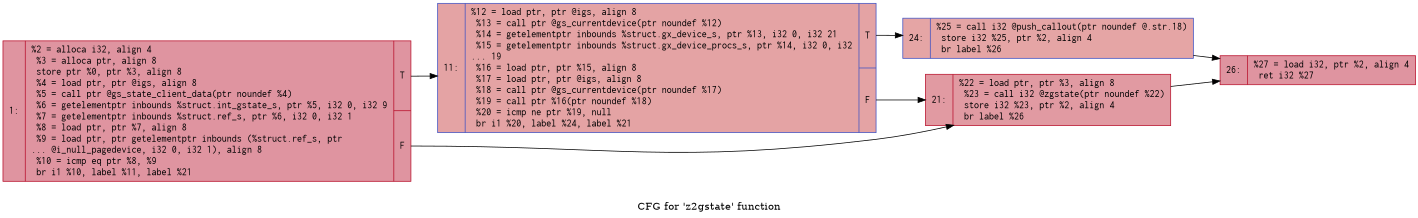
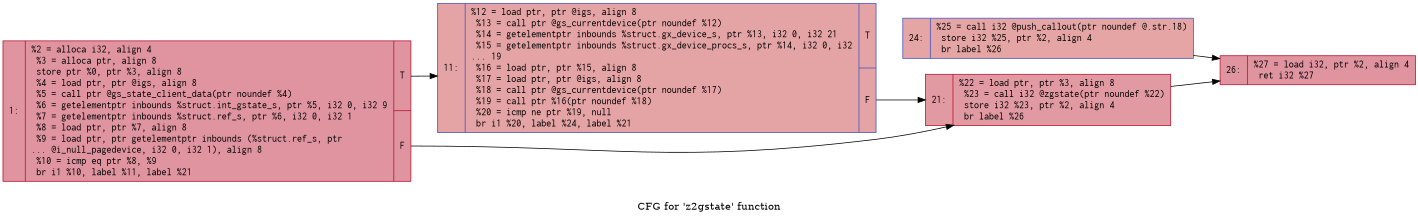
(886, 35) -> none
